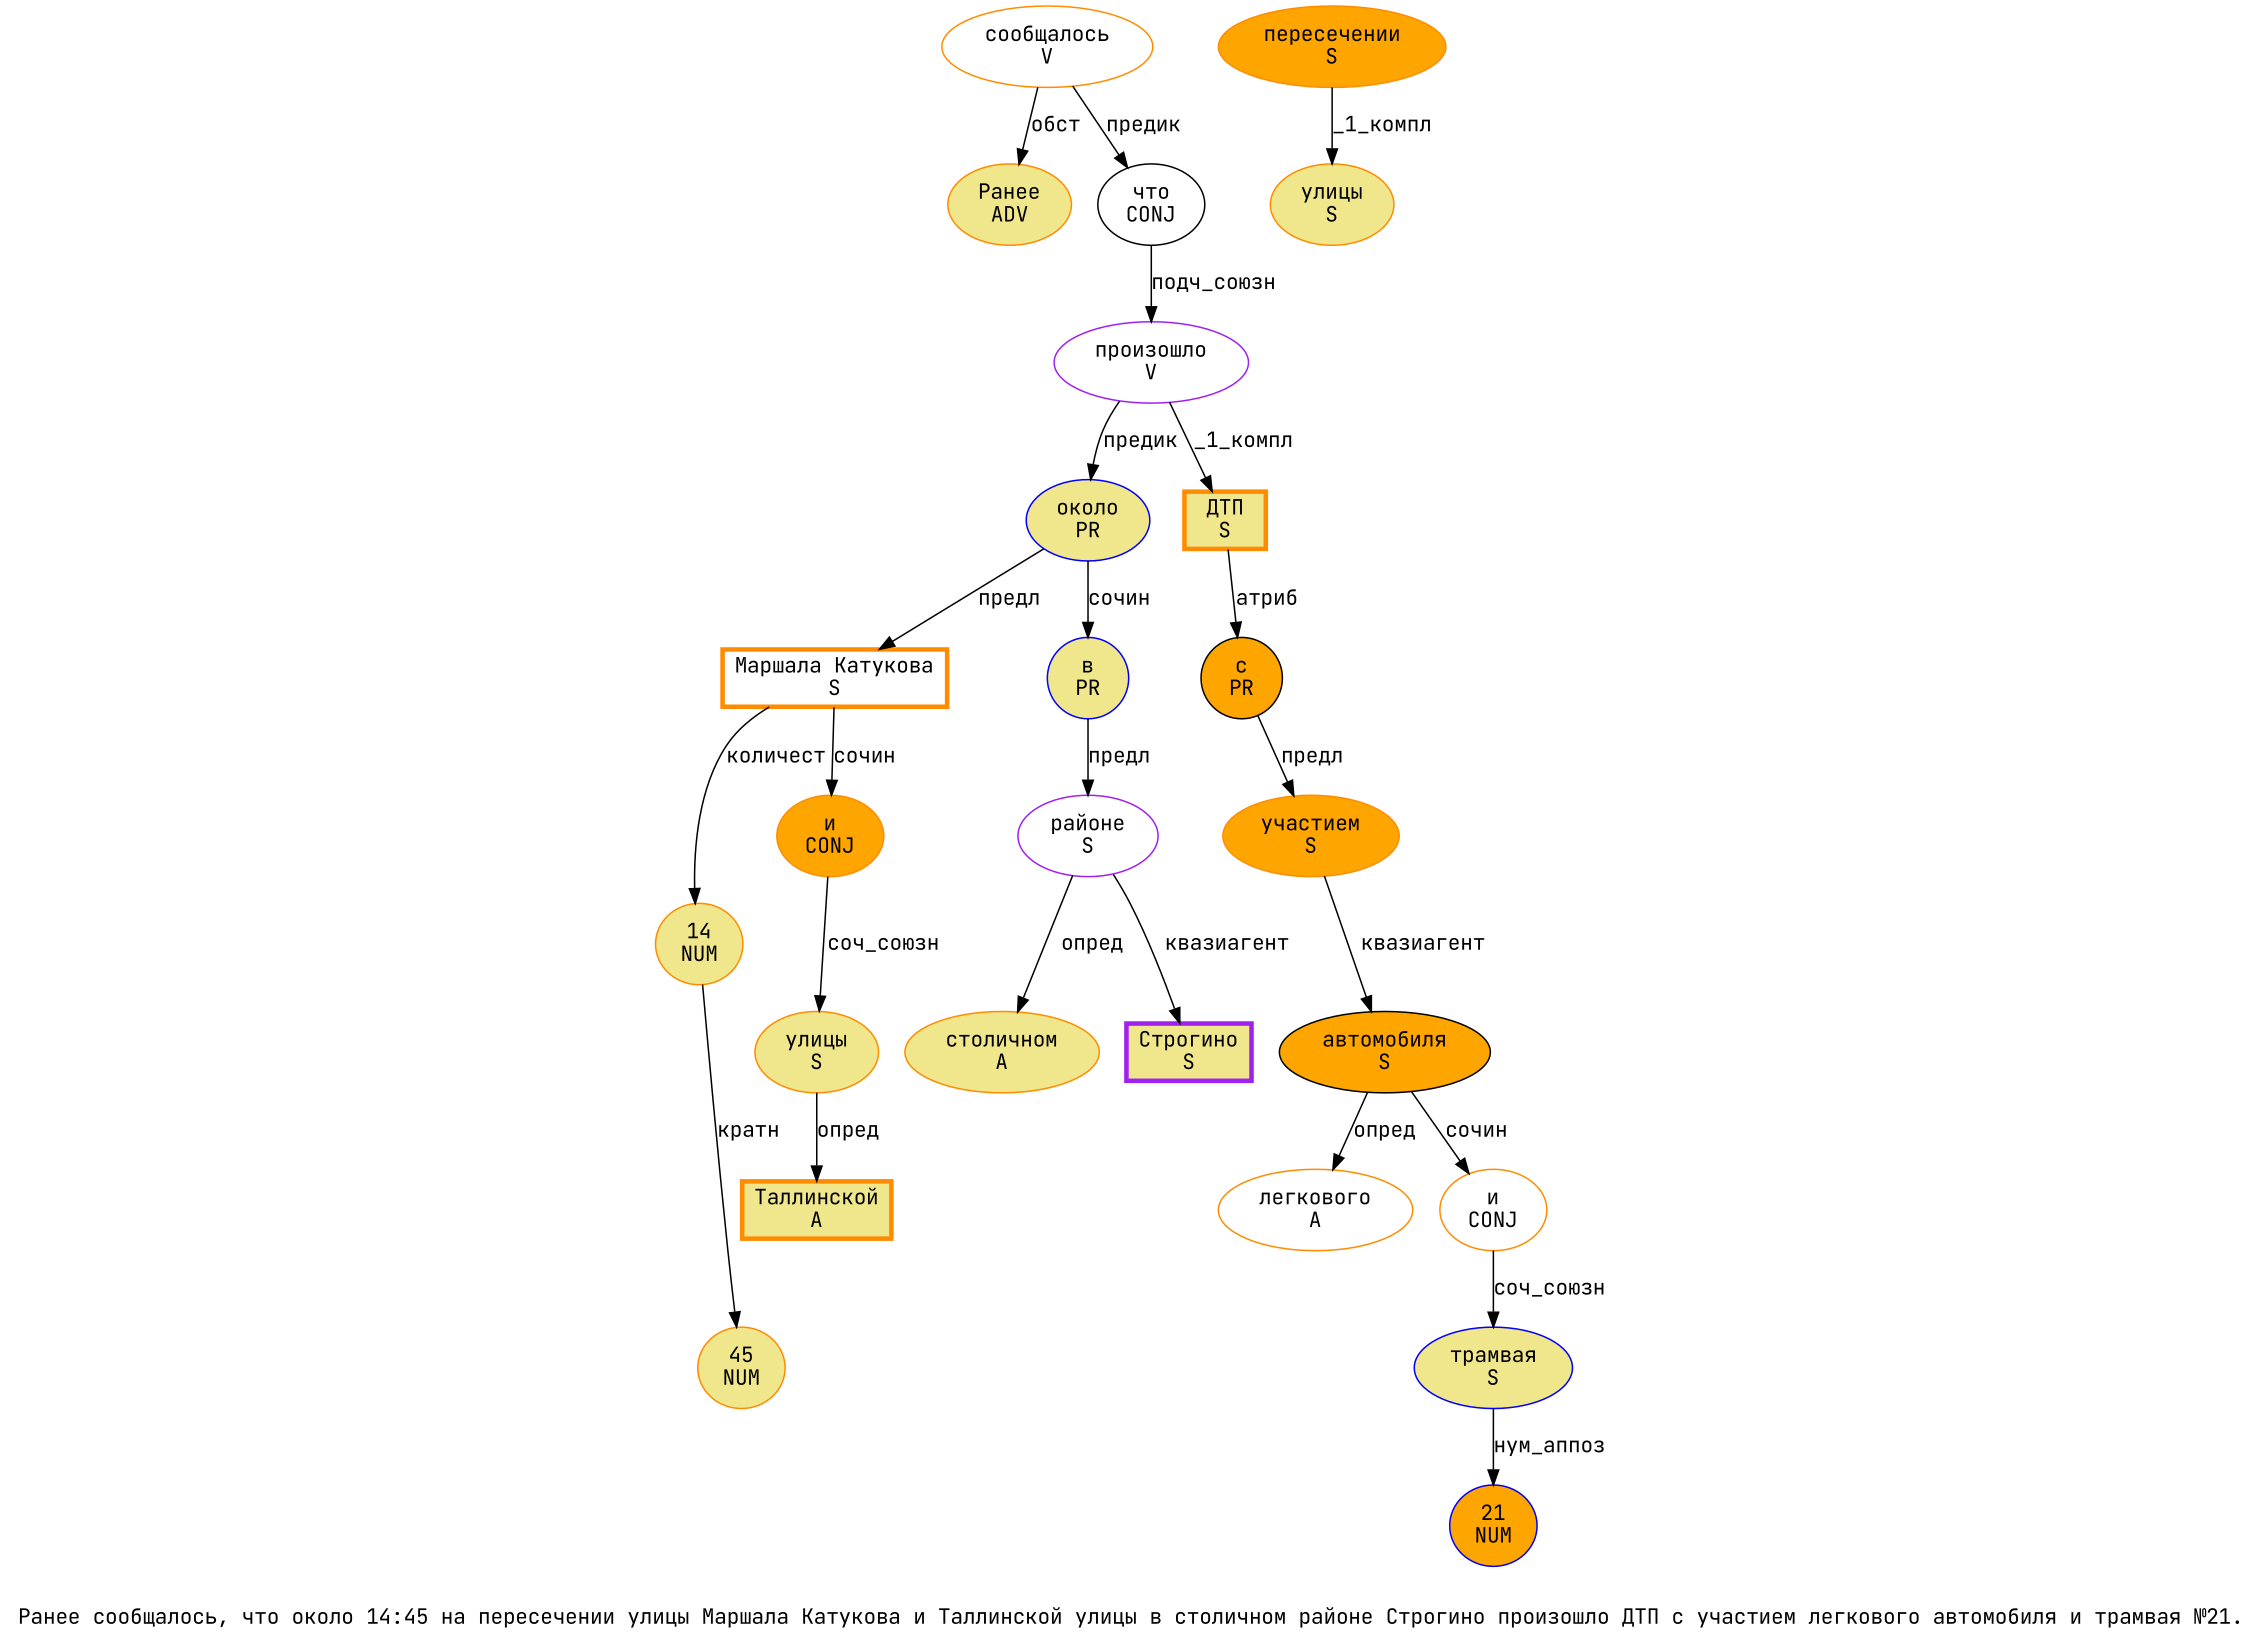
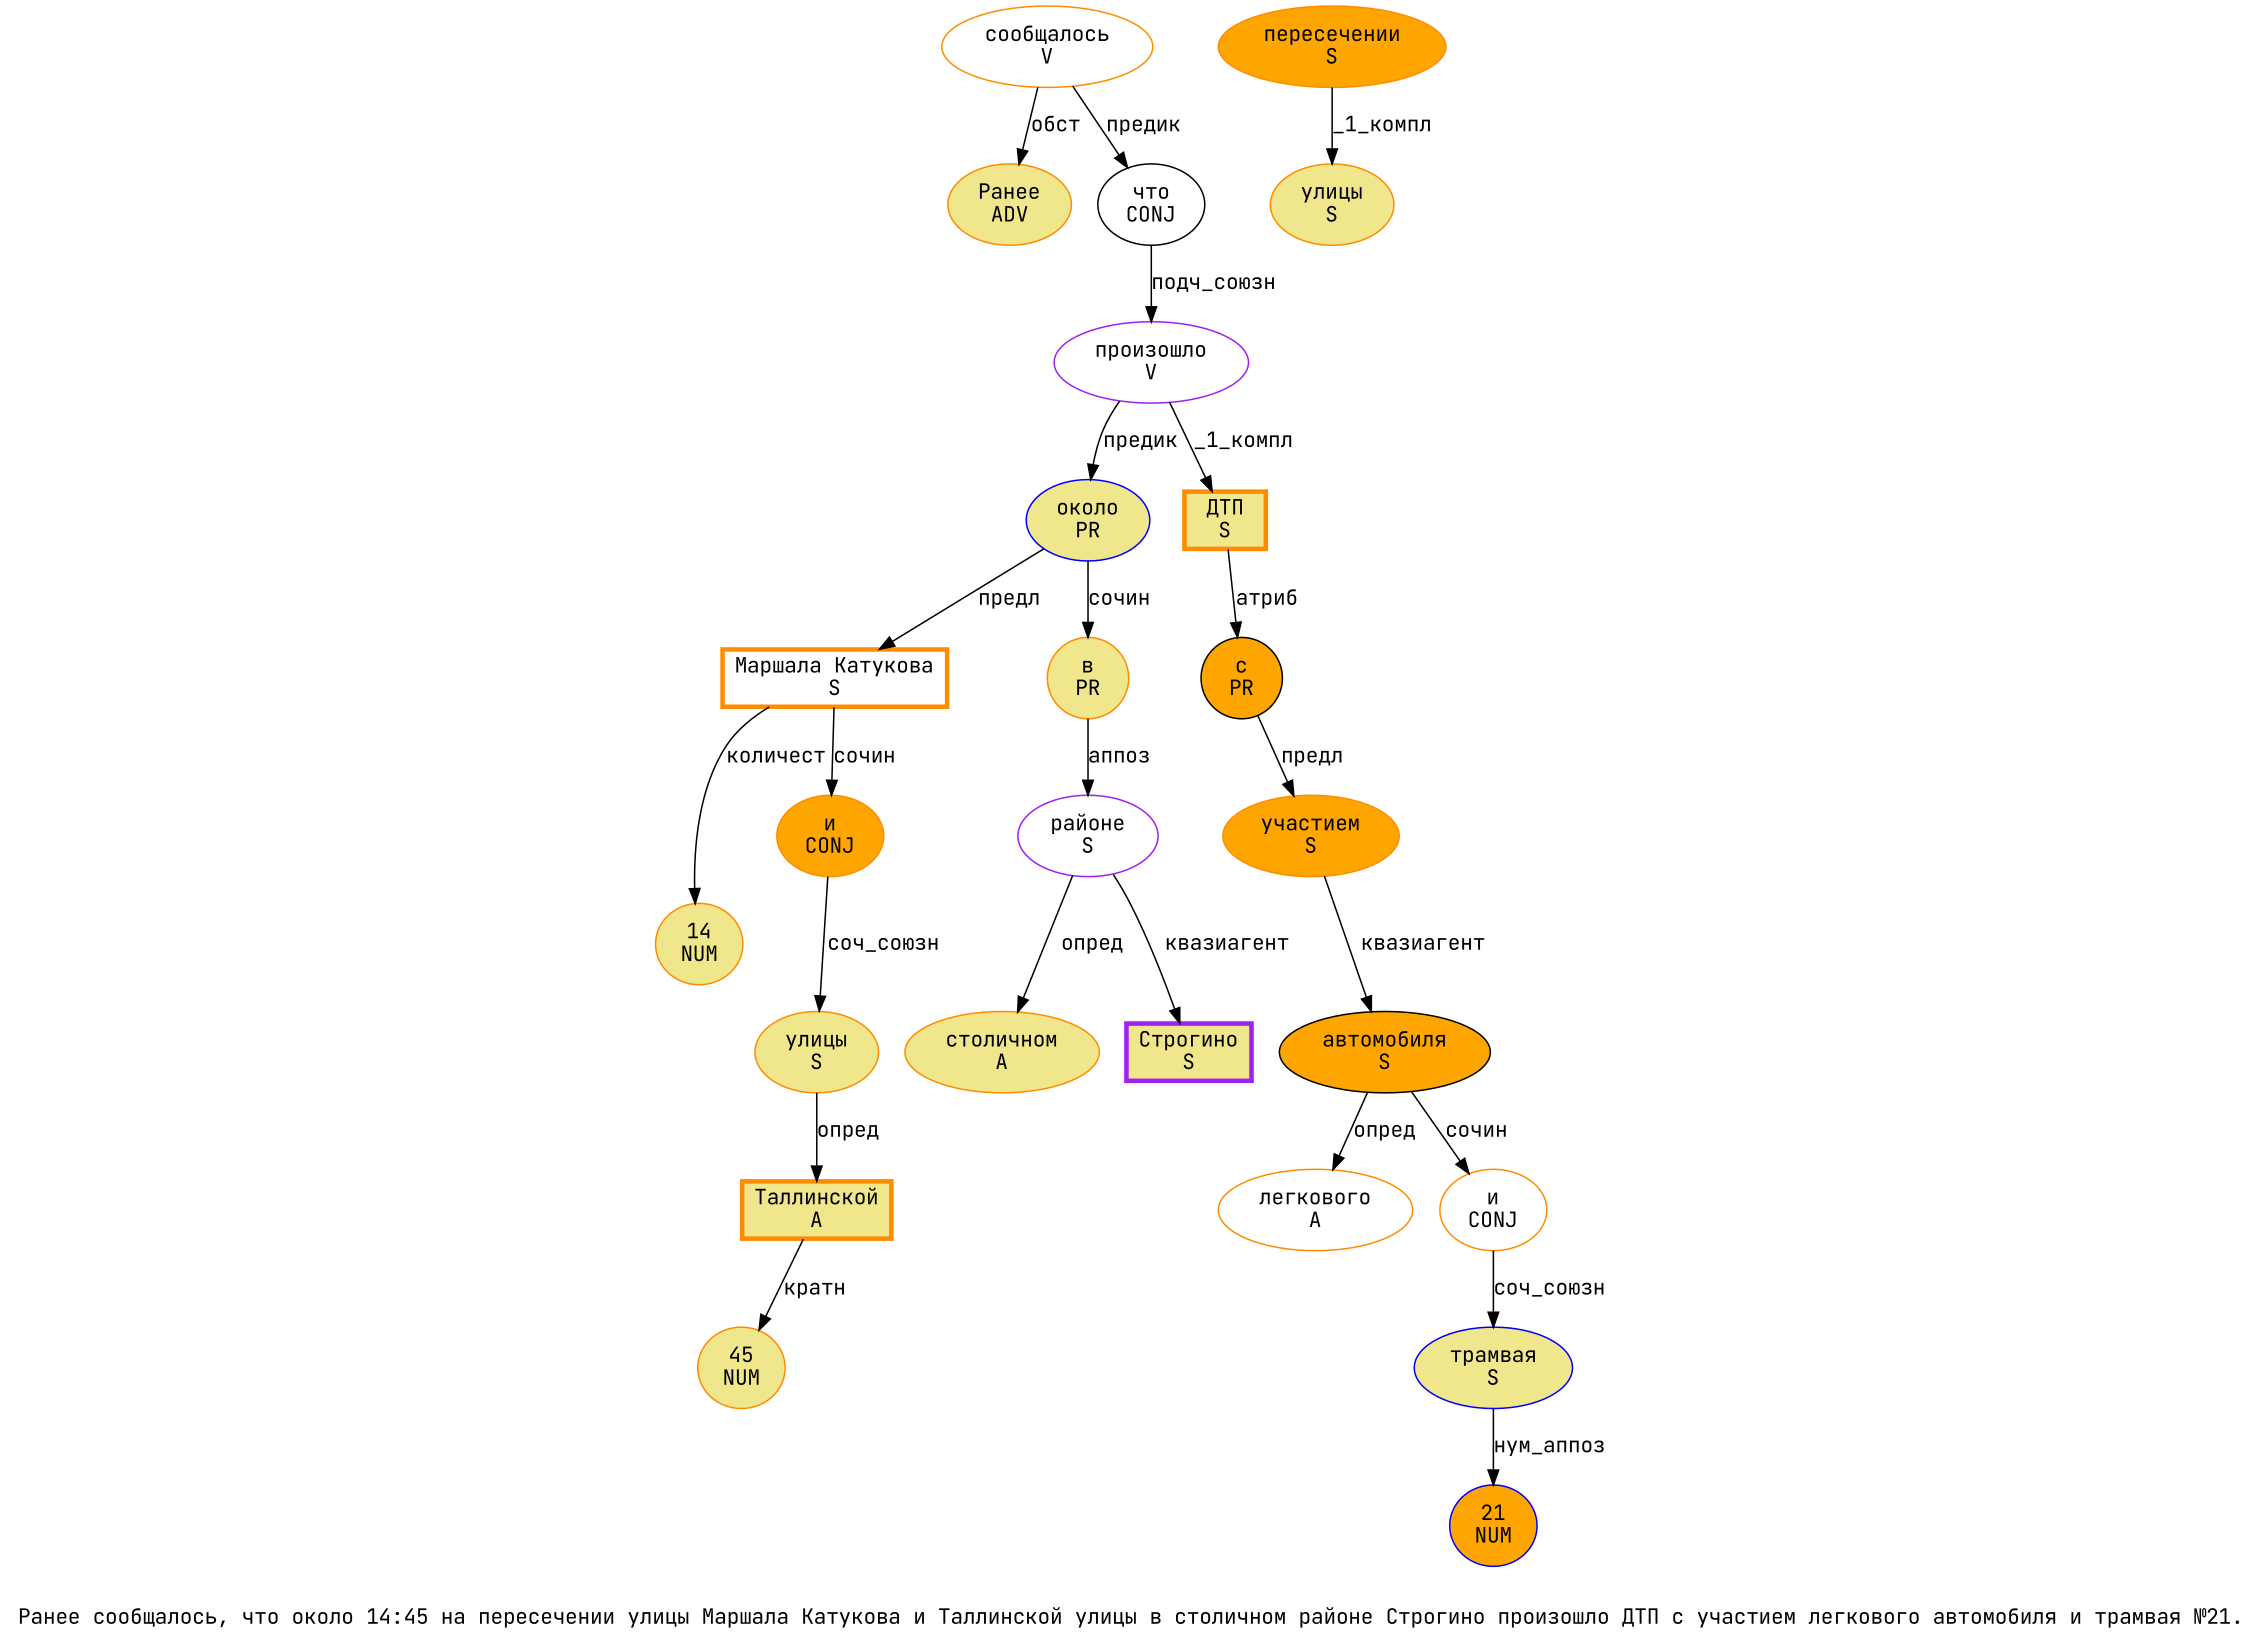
(1088, 678) -> (1088, 678)
(1120, 757) -> (1120, 757)
(718, 1148) -> (784, 1278)
